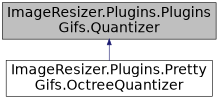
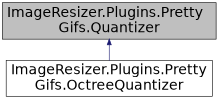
(109, 21) -> (109, 21)
